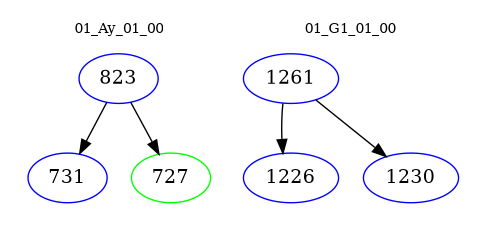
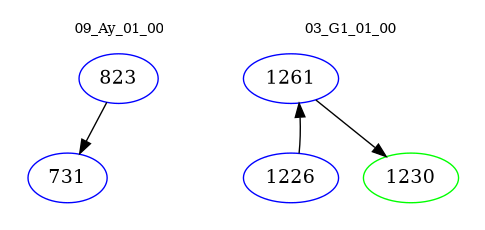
(119, 30) -> (119, 30)
(351, 30) -> (351, 30)
(282, 121) -> (300, 135)
(171, 178) -> none
(411, 178) -> (411, 178)
